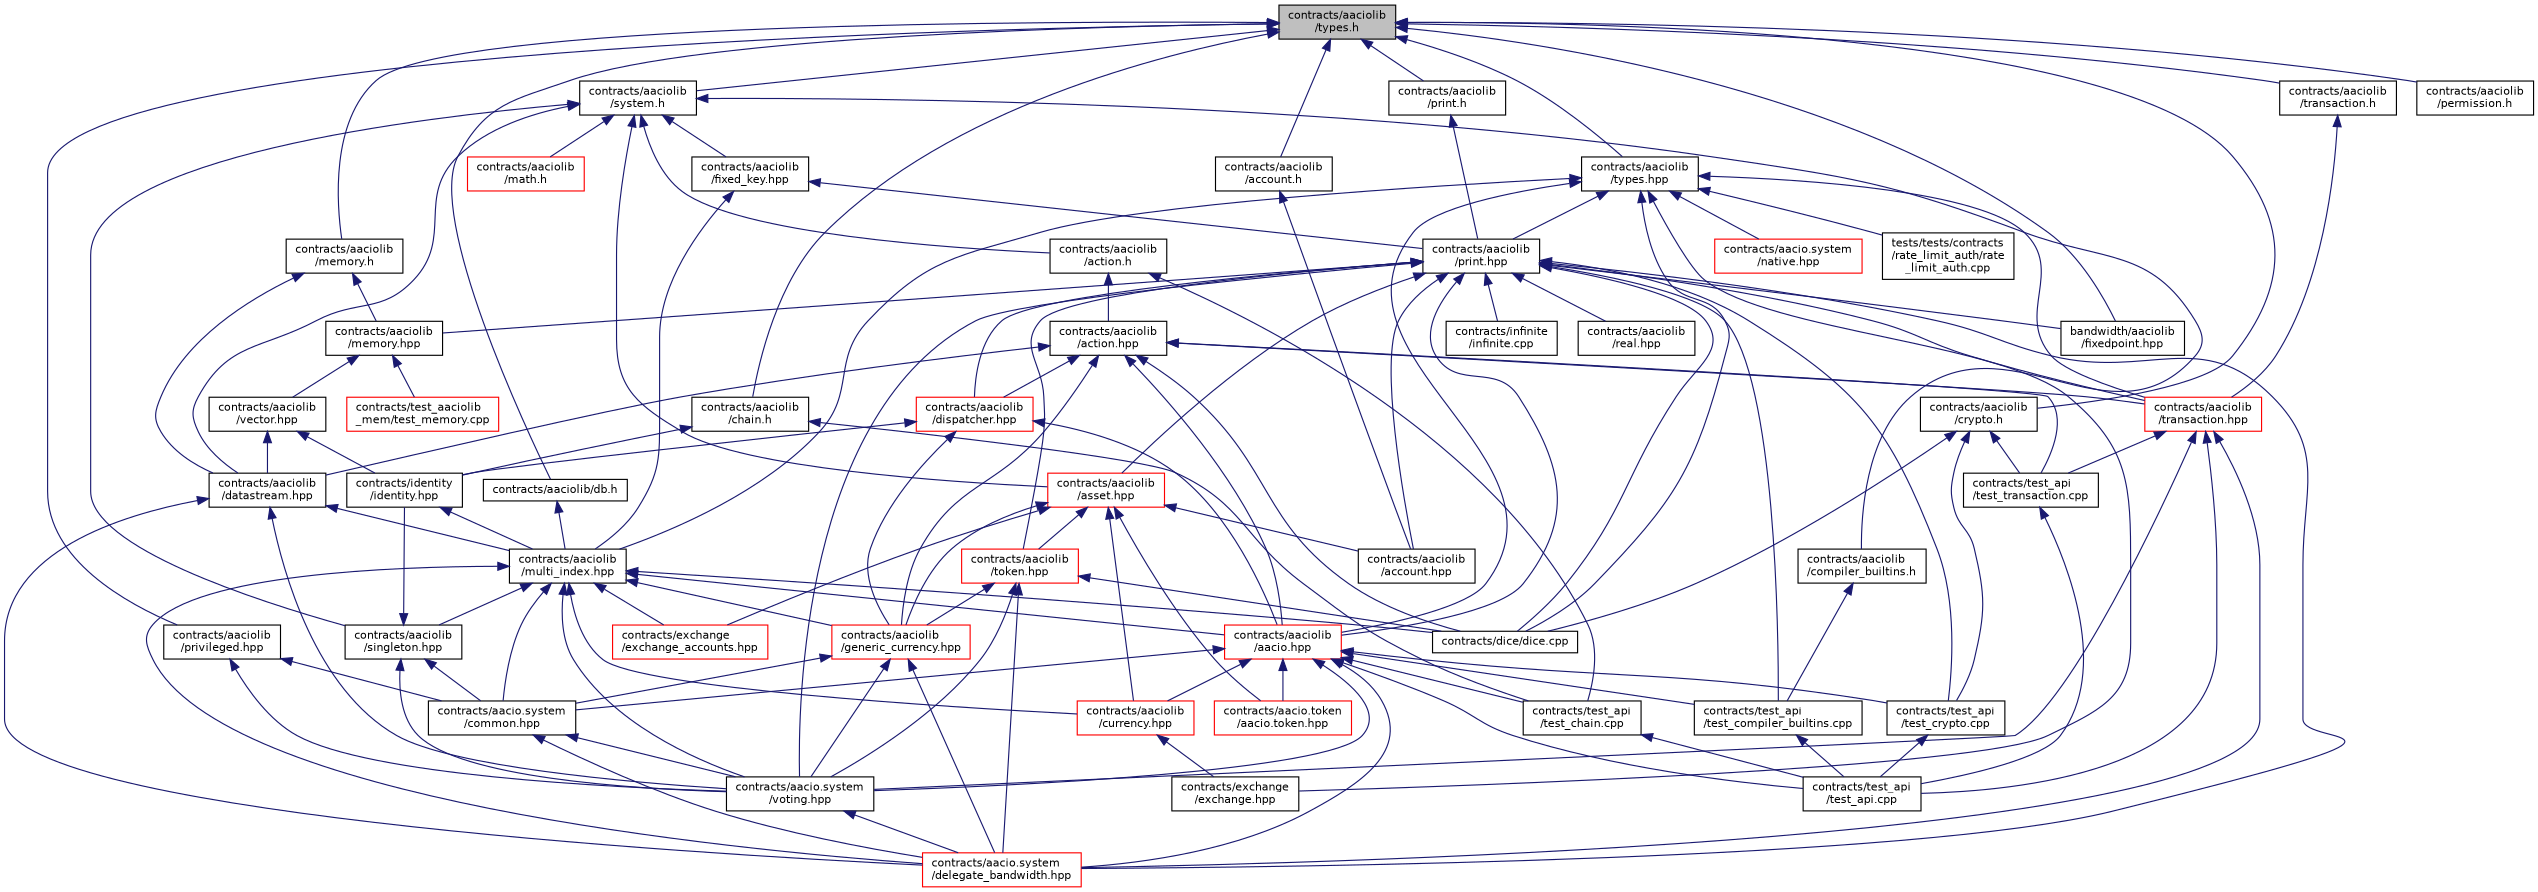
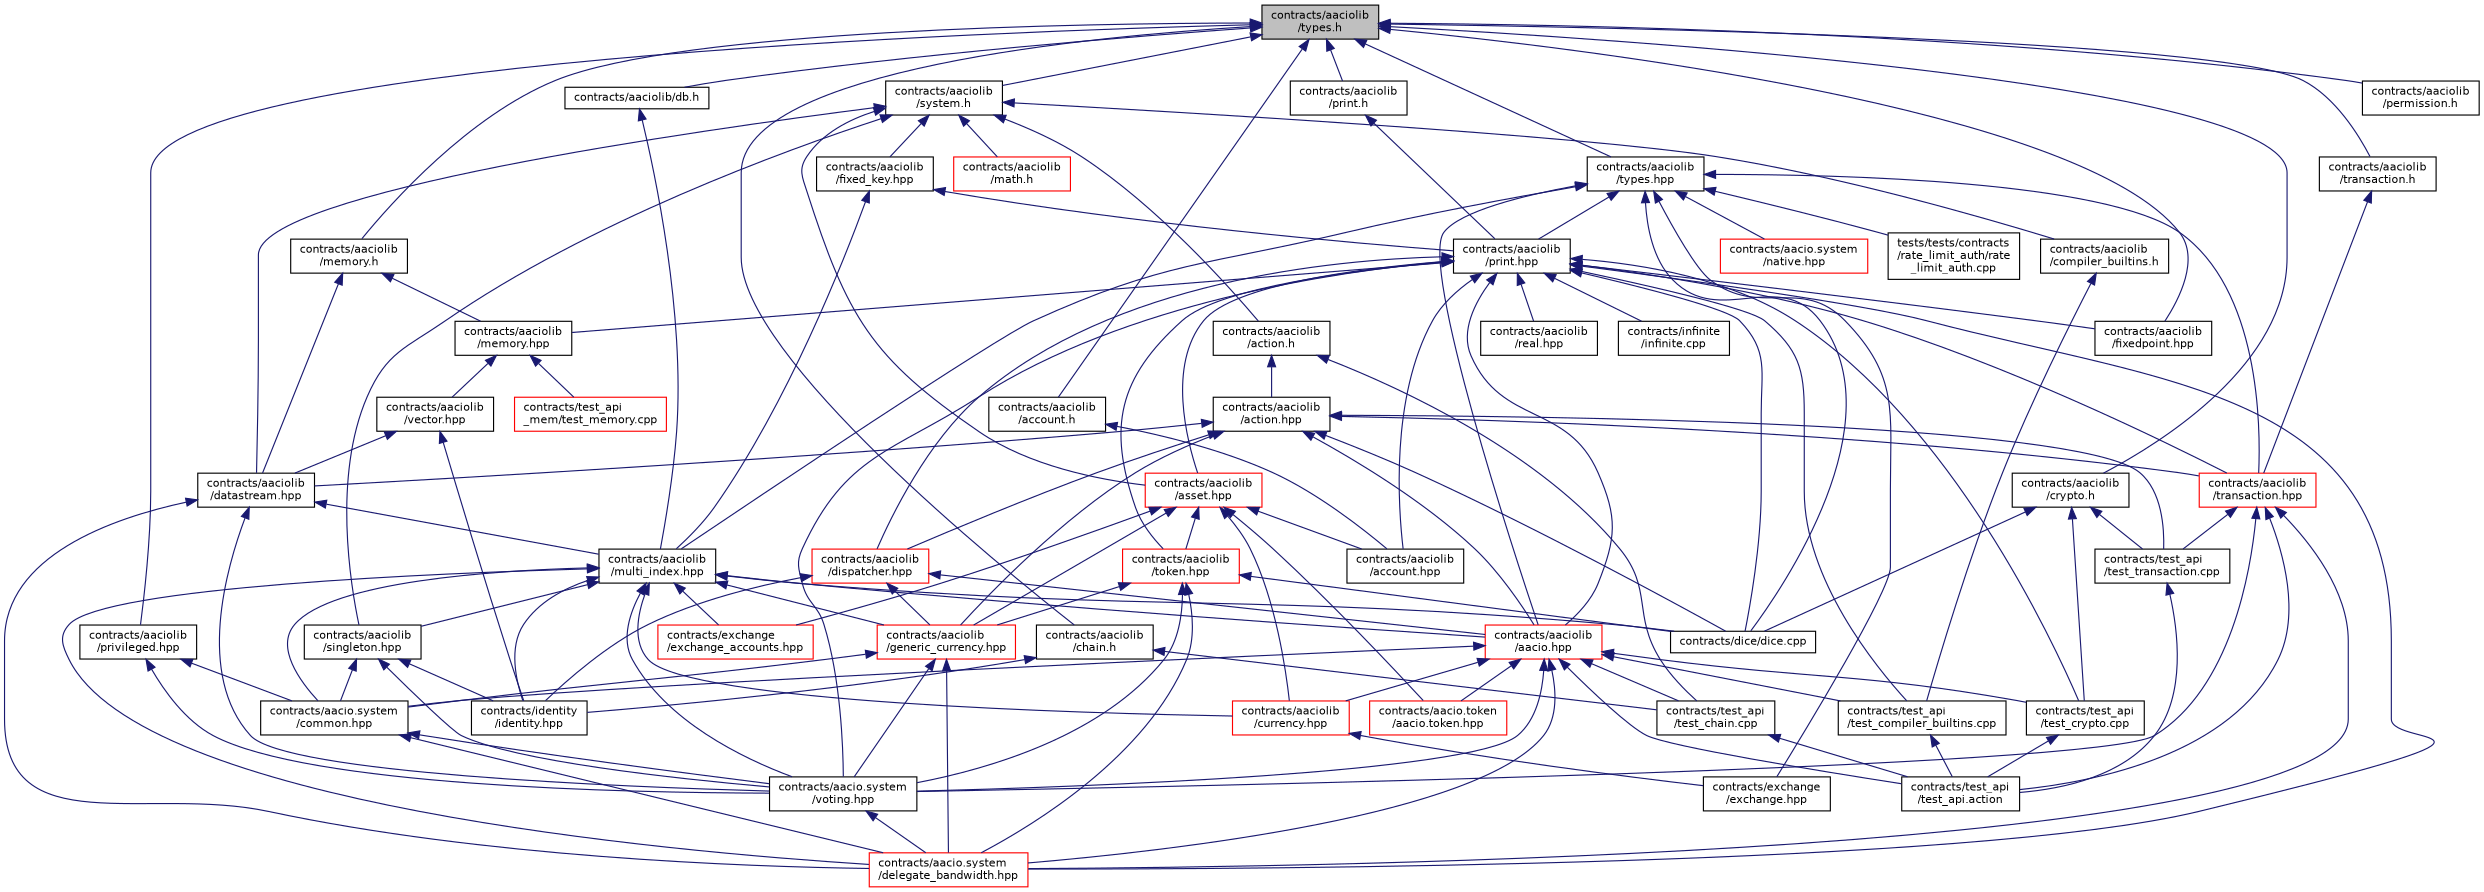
(2123, 338) -> (2153, 338)
(423, 414) -> (590, 414)
(491, 530) -> (524, 624)
(1862, 794) -> (1961, 794)
